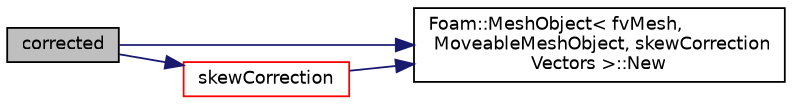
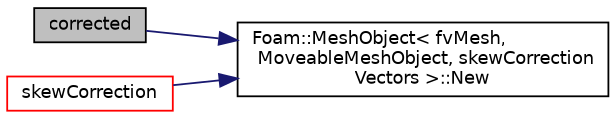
(142, 58) -> none
